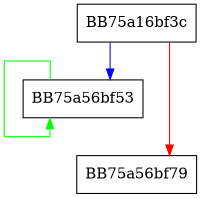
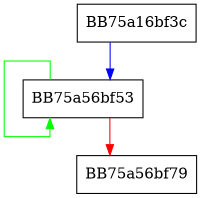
(170, 94) -> (110, 131)
